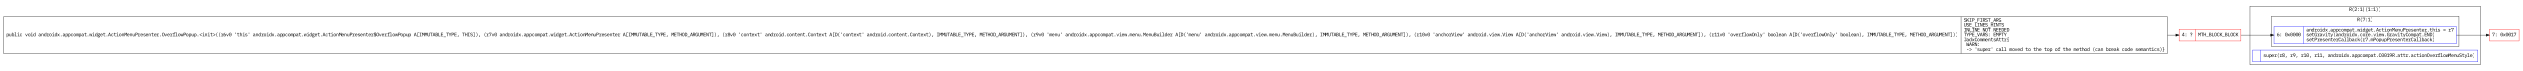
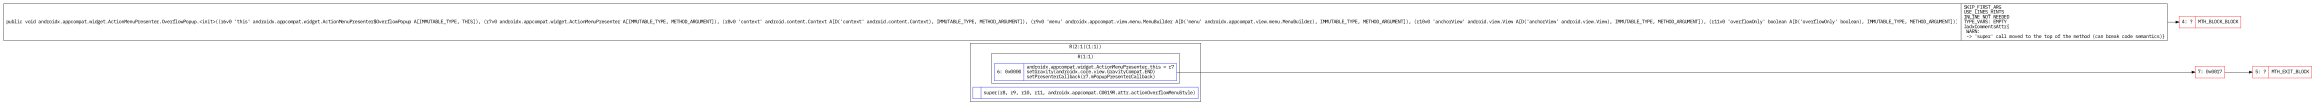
(2365, 20) -> (1085, 57)
(2256, 35) -> none
none -> (2282, 72)
